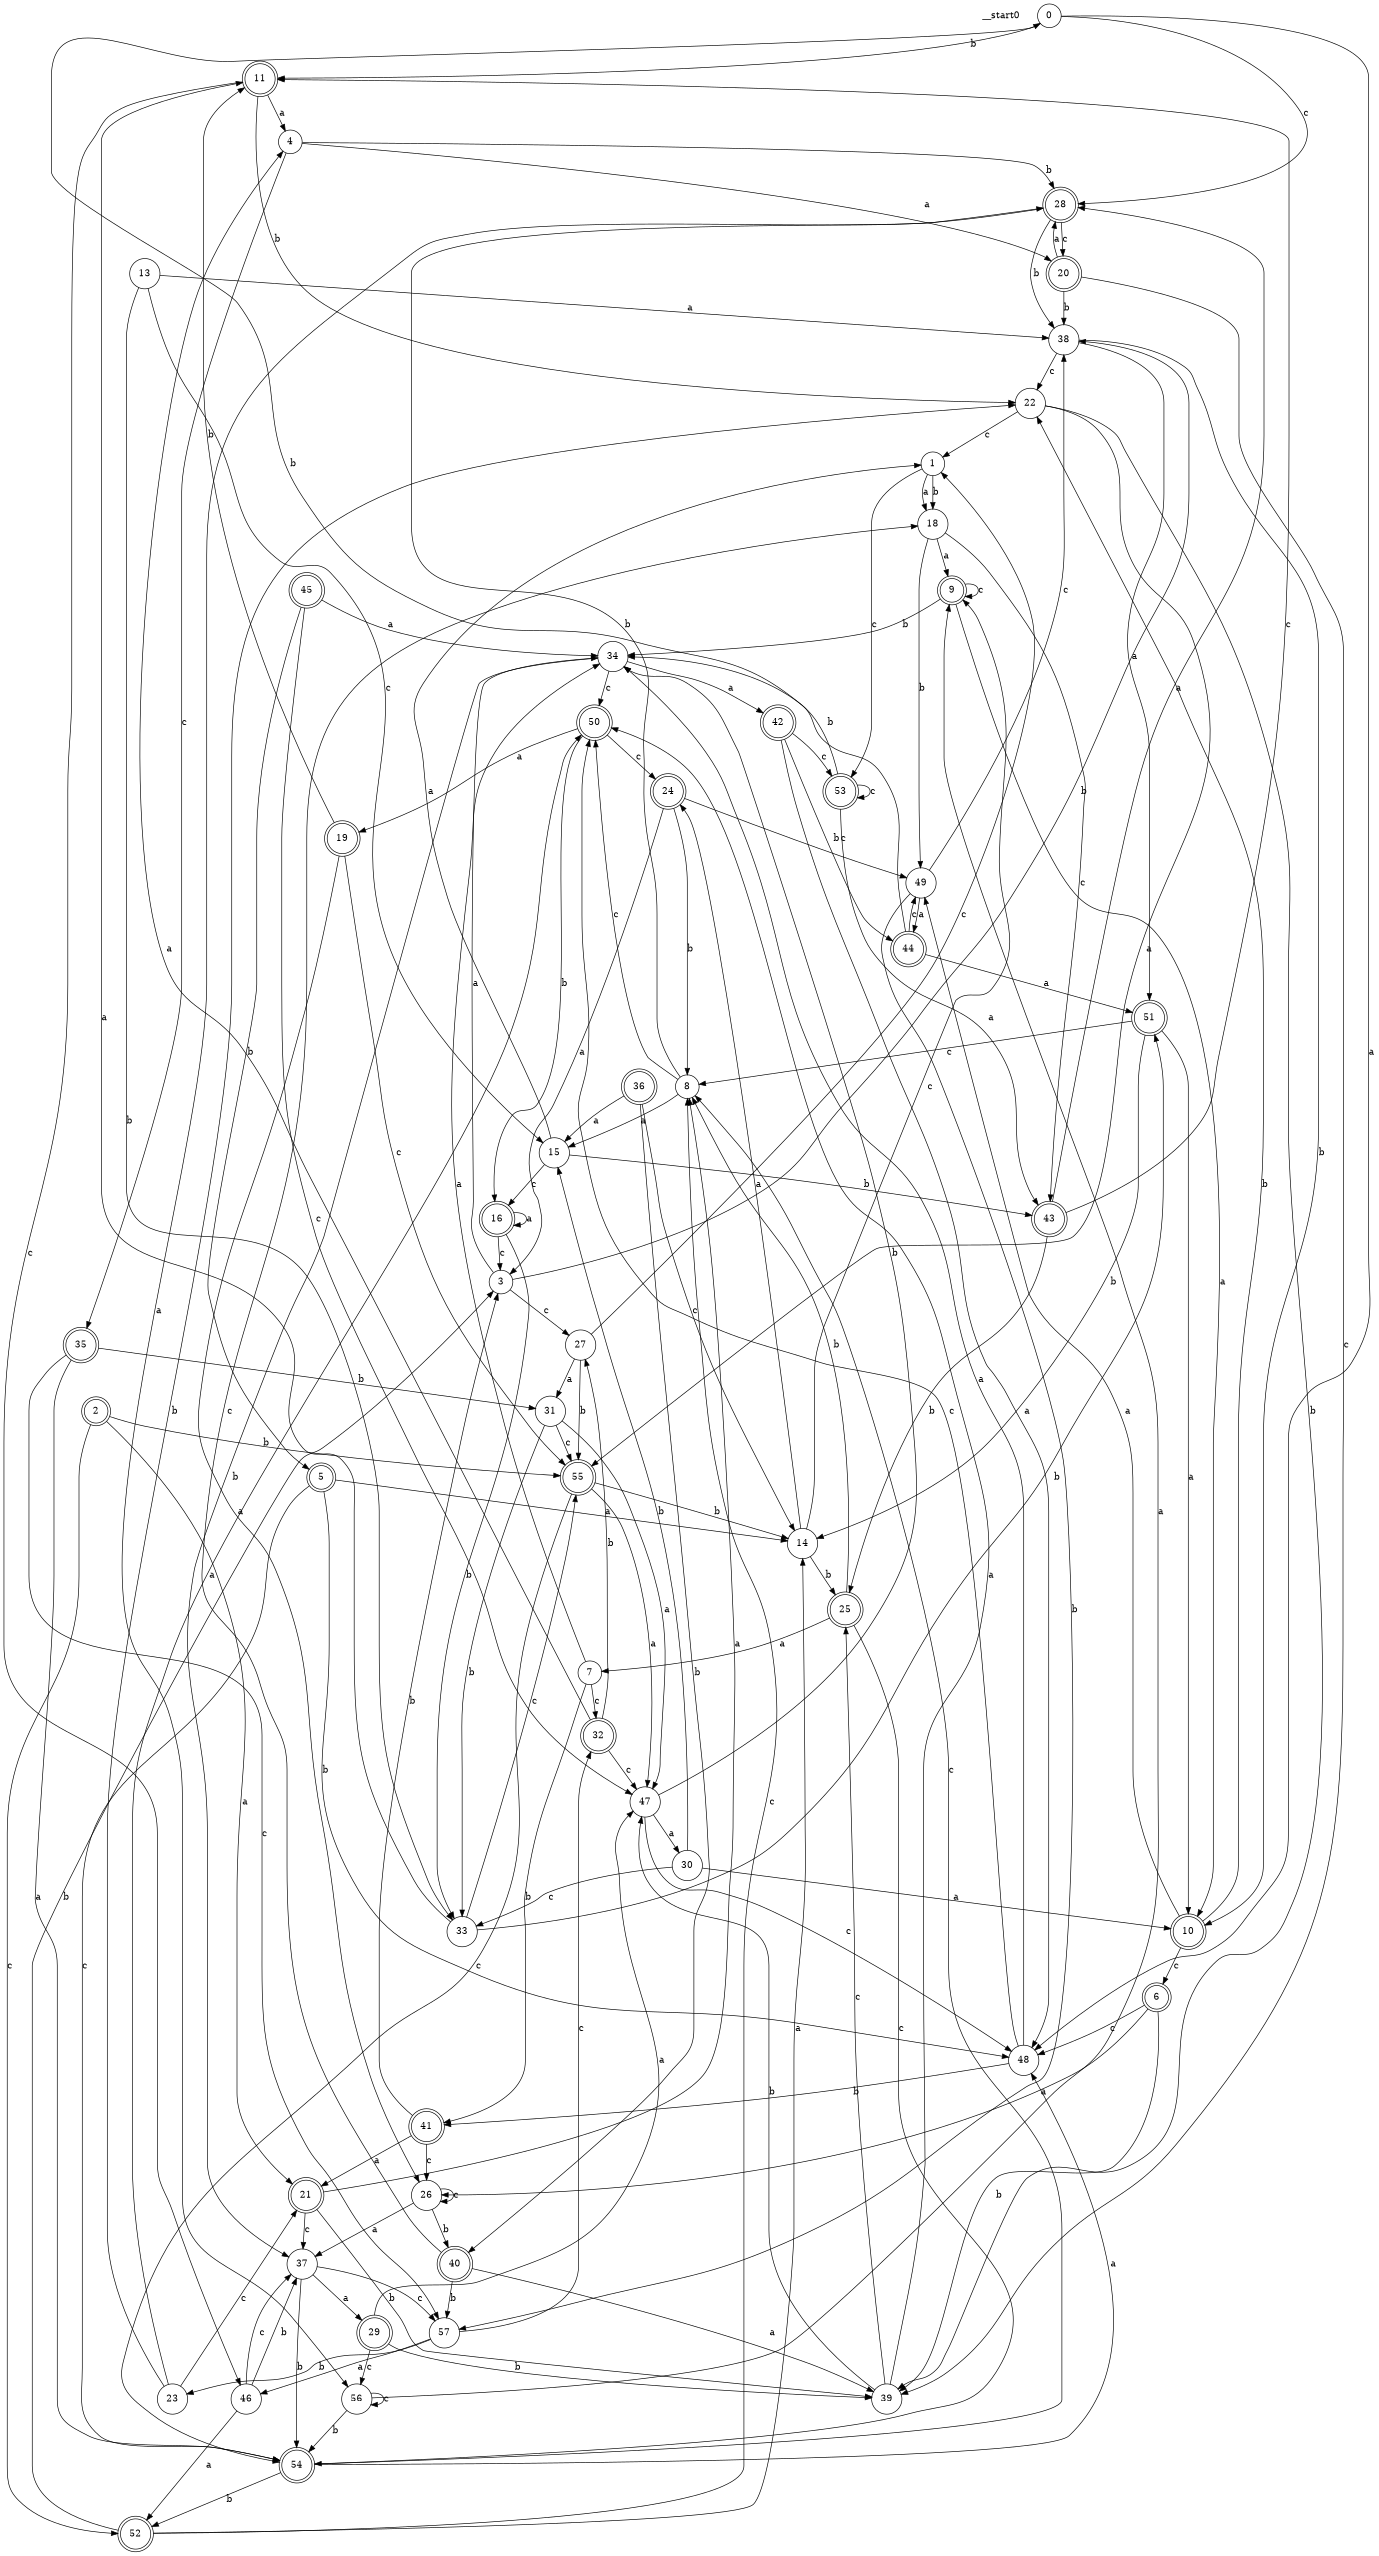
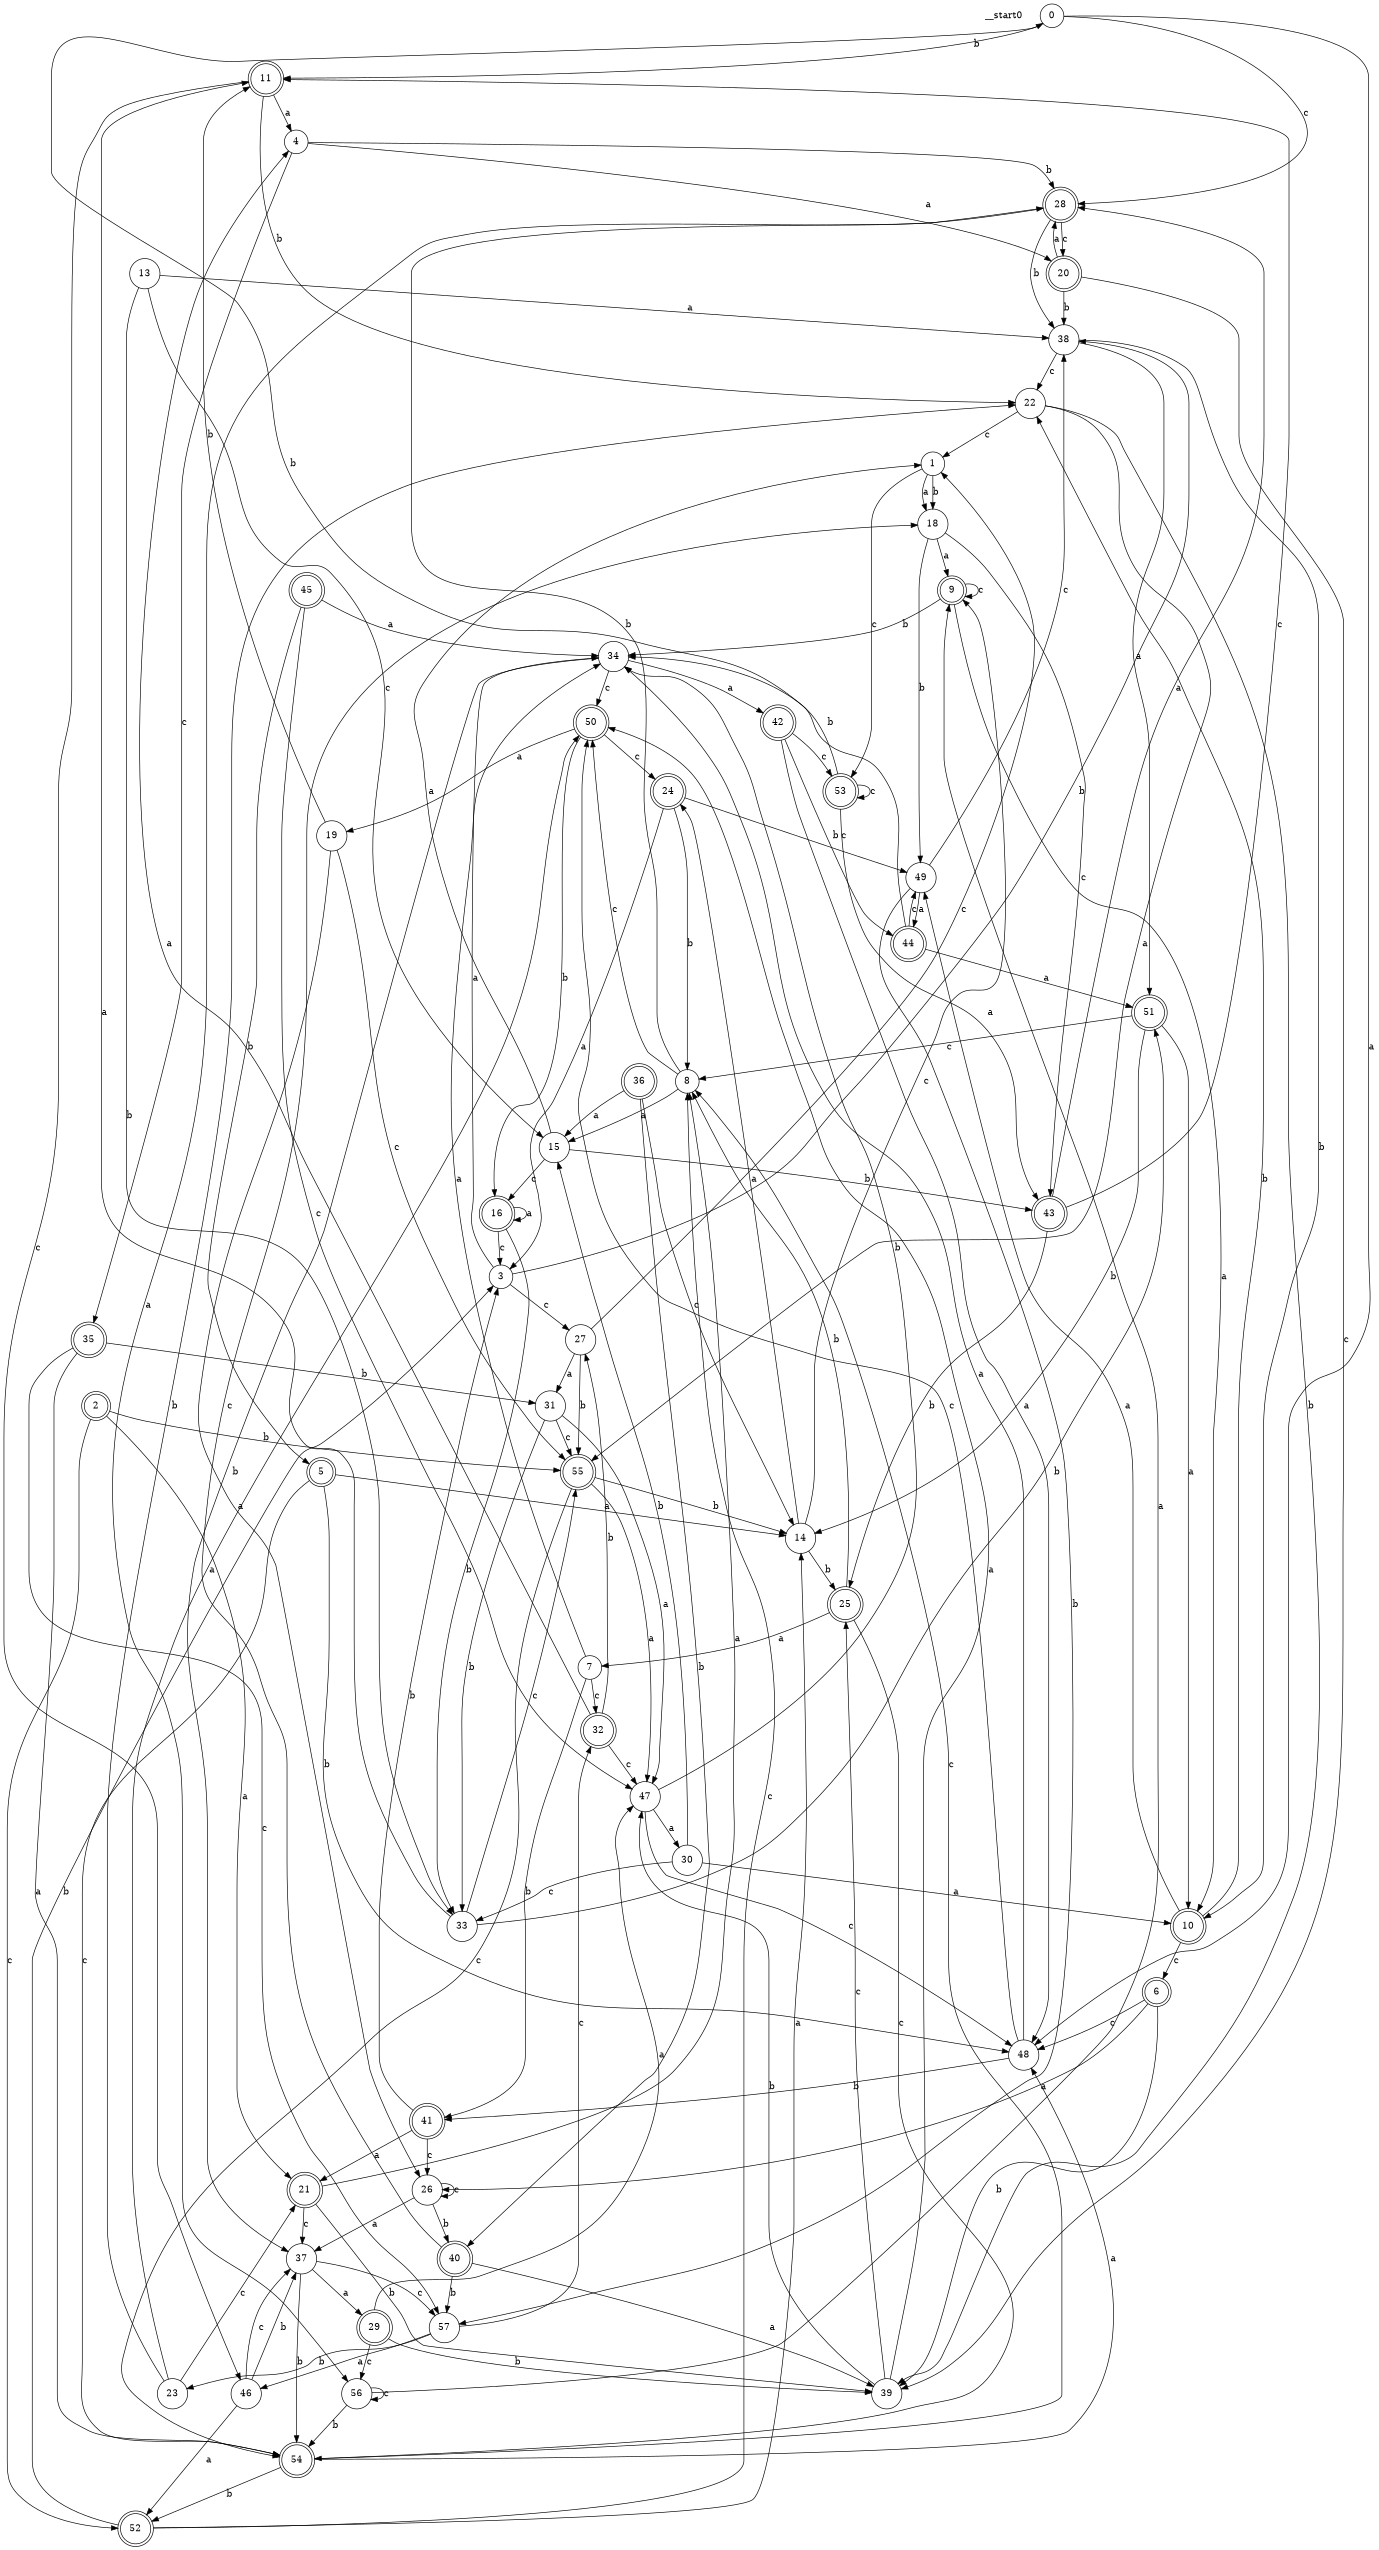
(342, 839) -> (332, 836)
